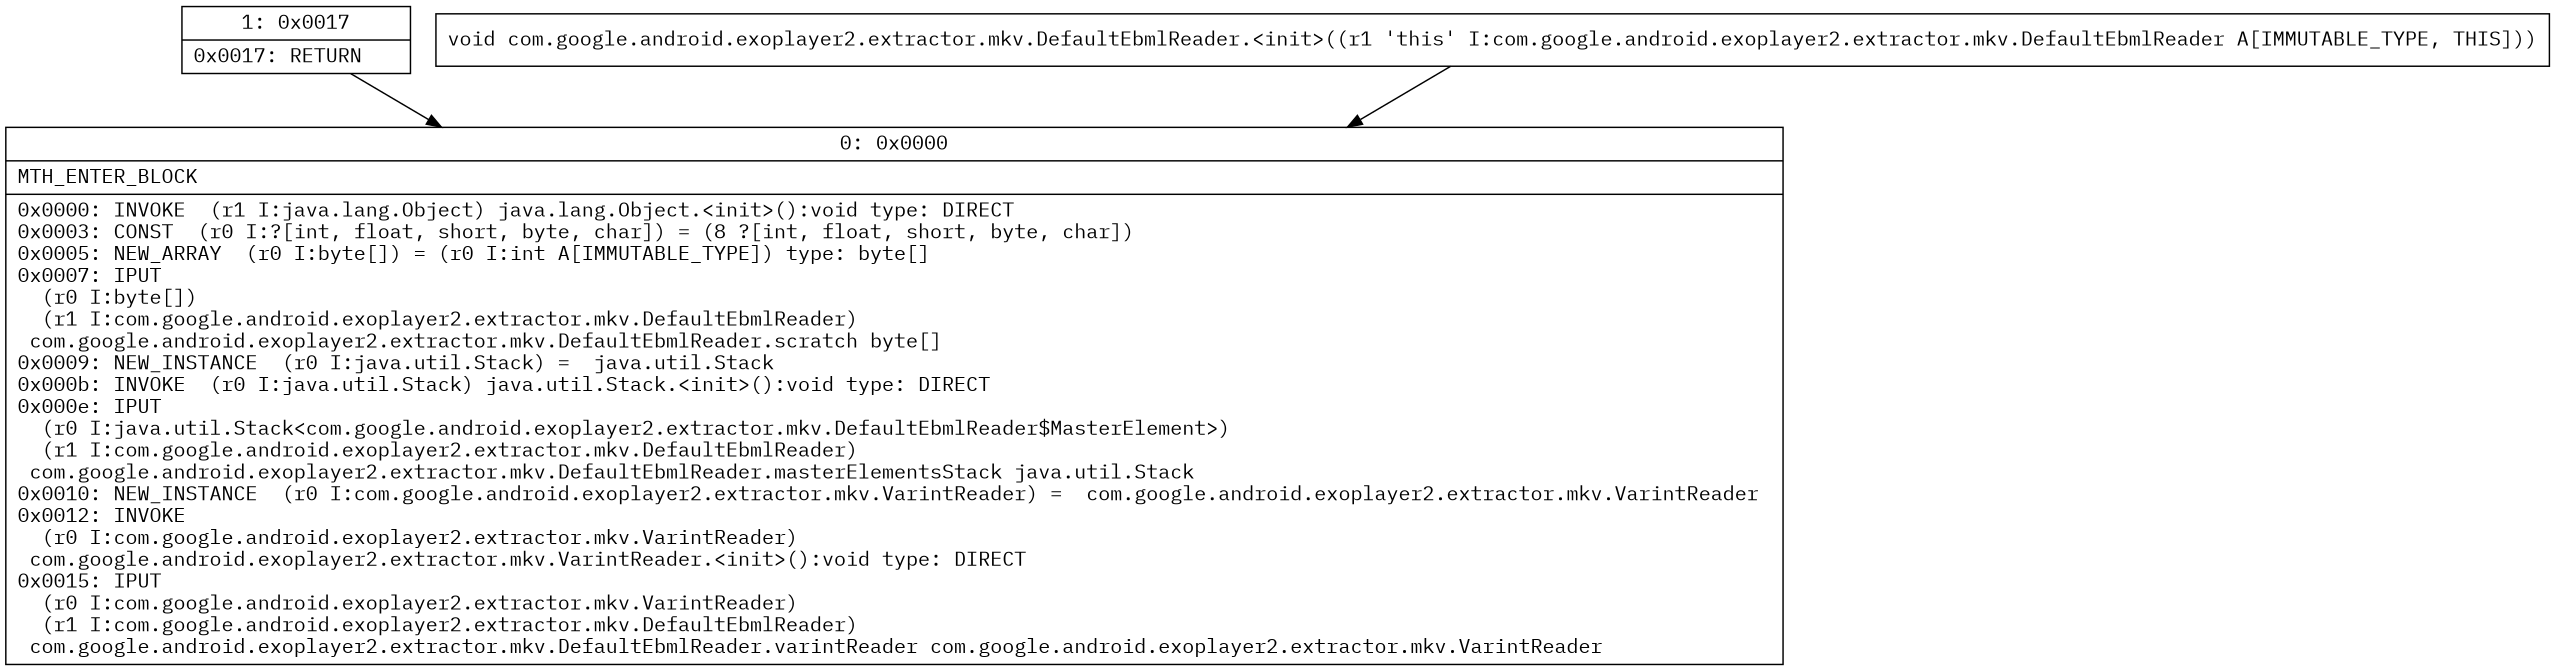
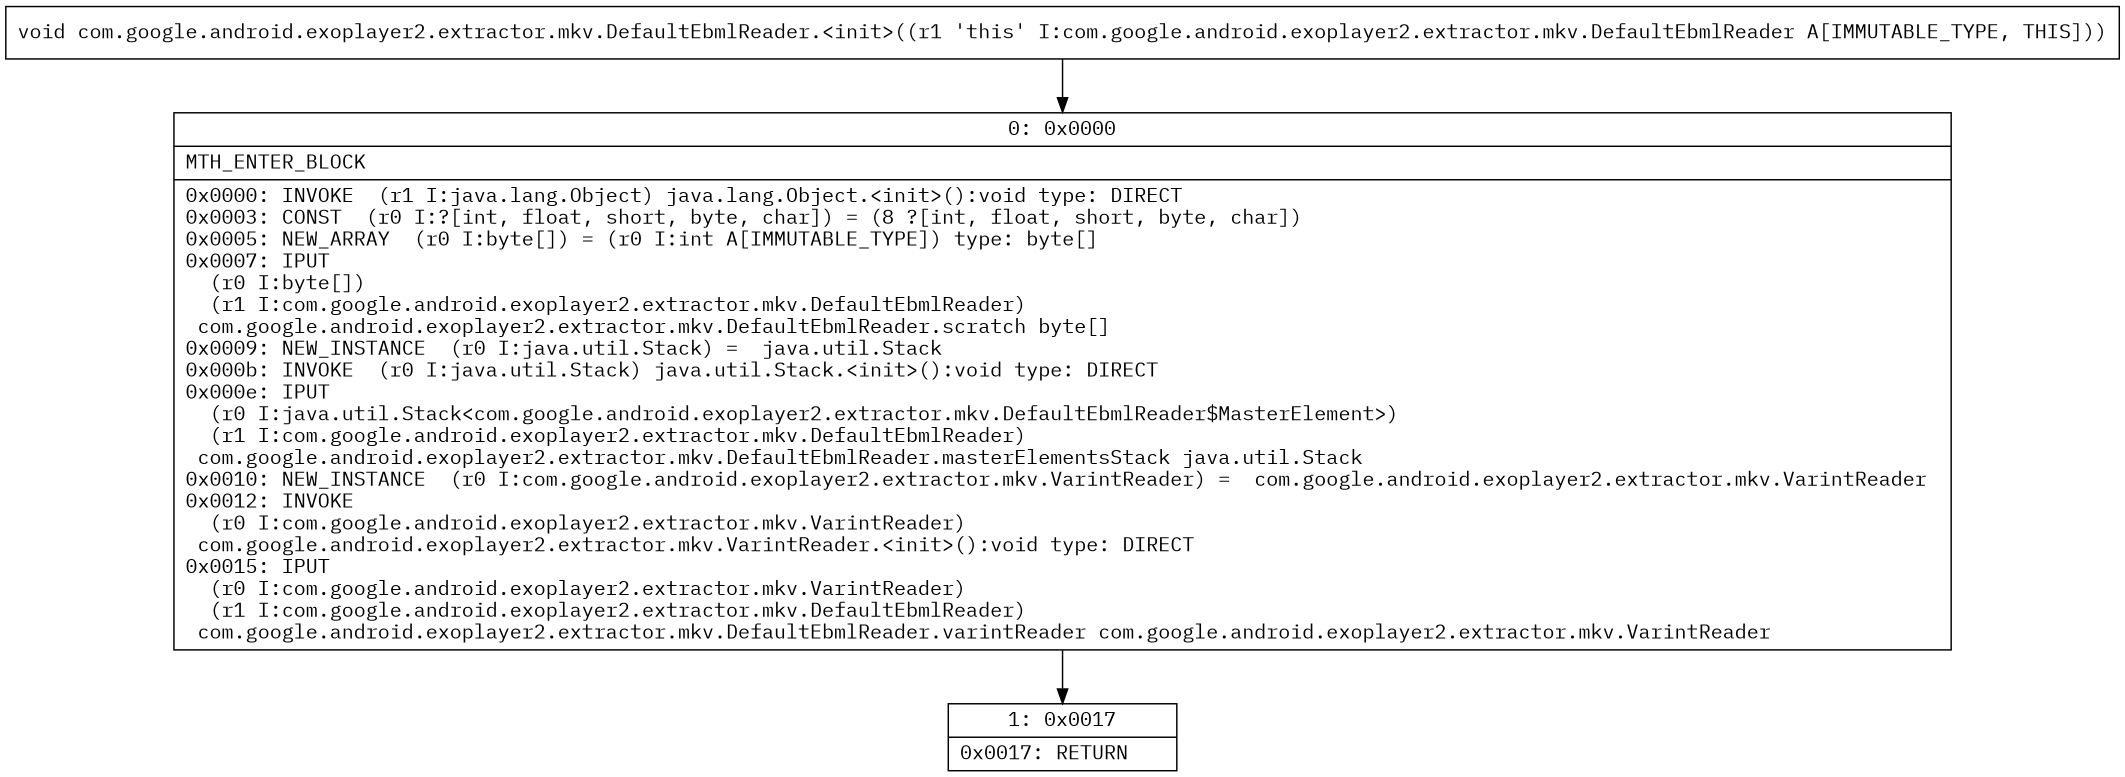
(390, 97) -> (1063, 669)
